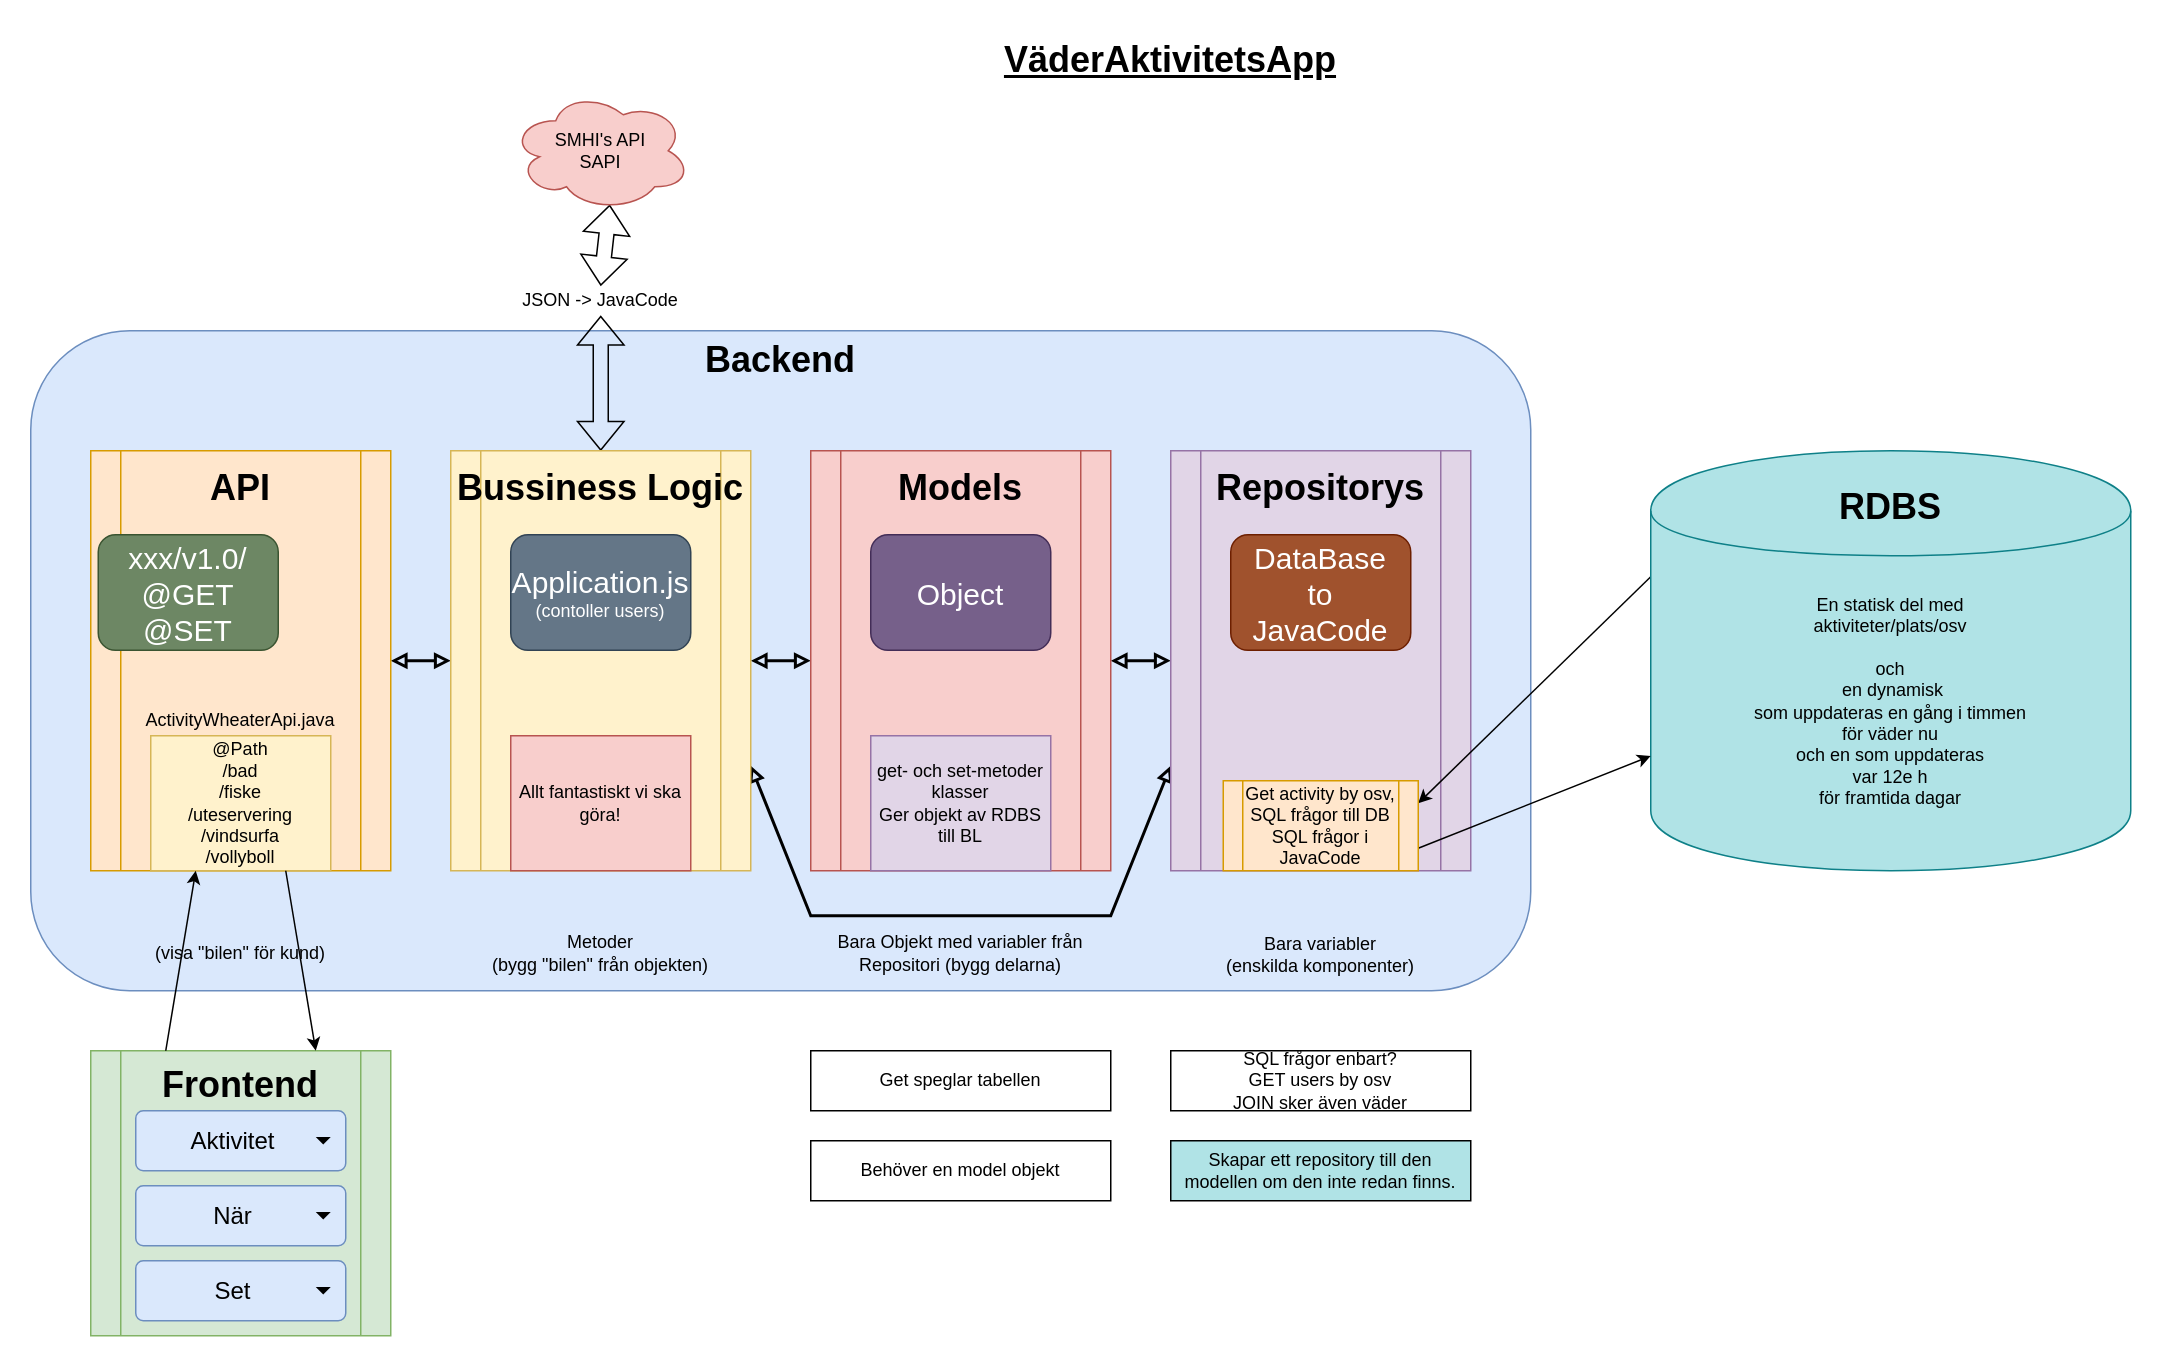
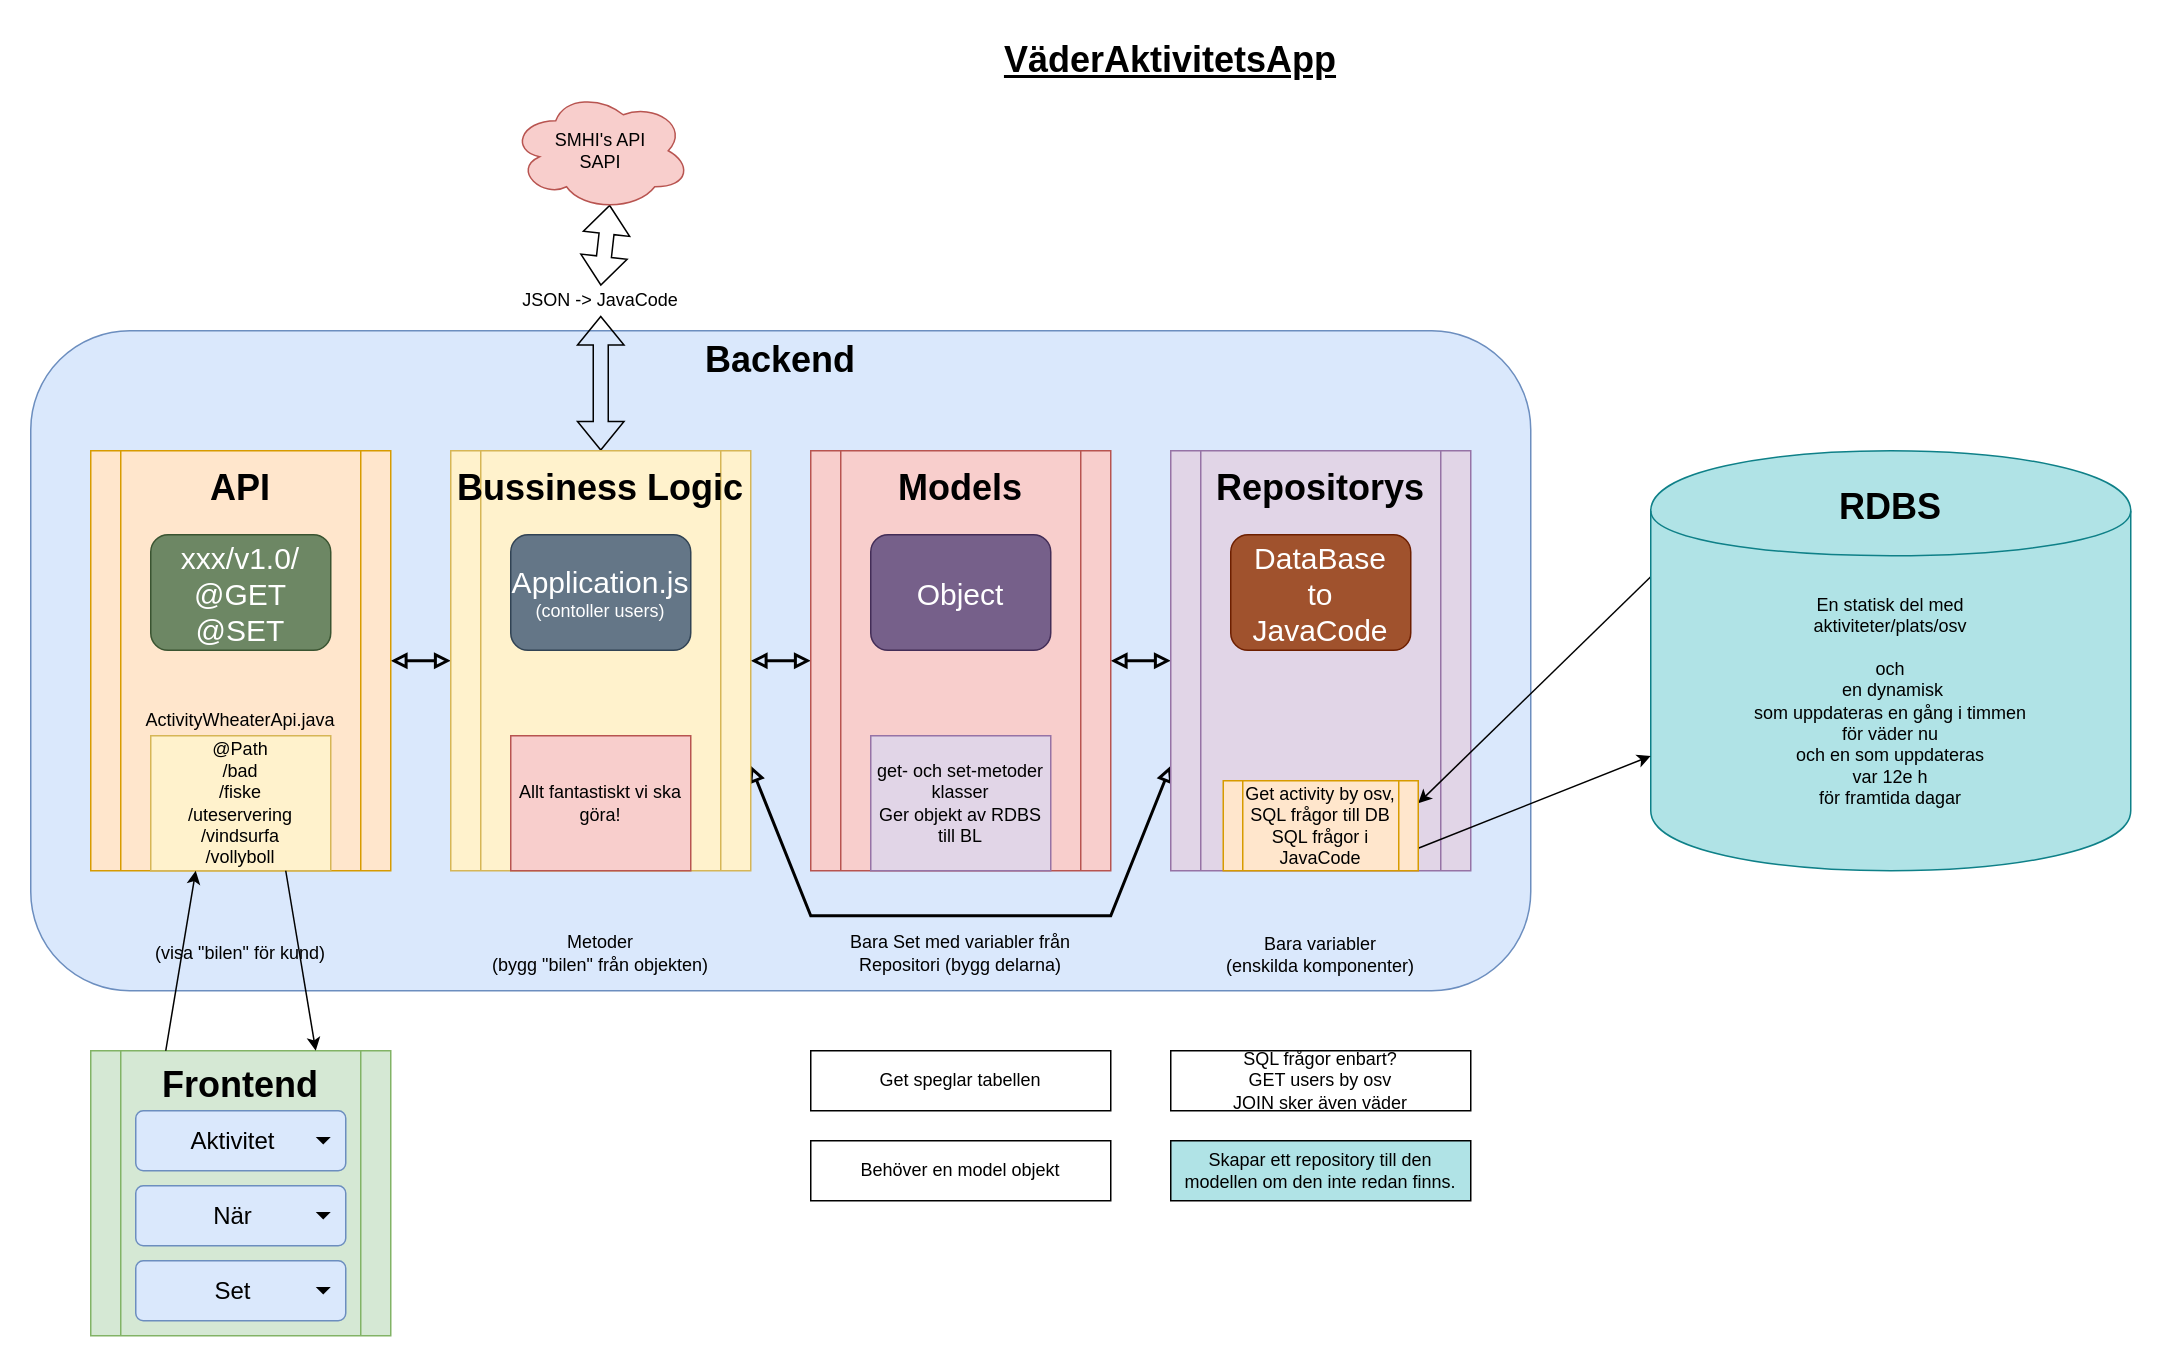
(188, 593) -> (241, 593)
(961, 953) -> (961, 953)
